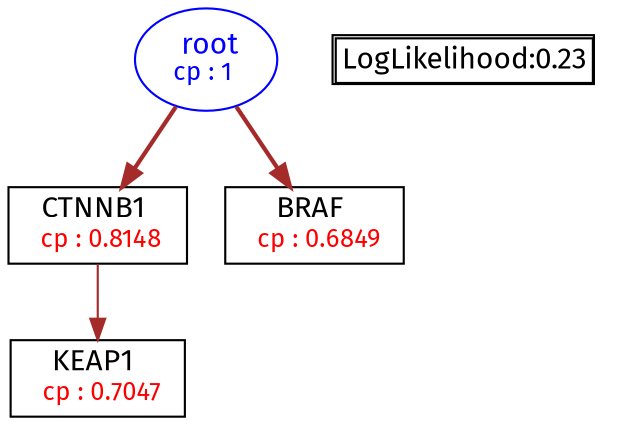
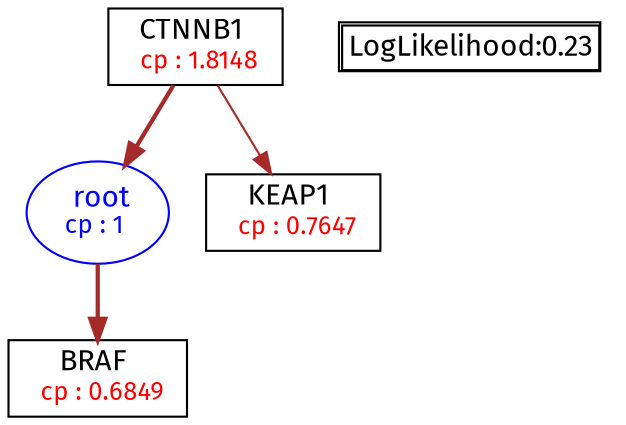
(155, 138) -> (155, 116)
(102, 239) -> (200, 61)
(102, 392) -> (298, 227)
